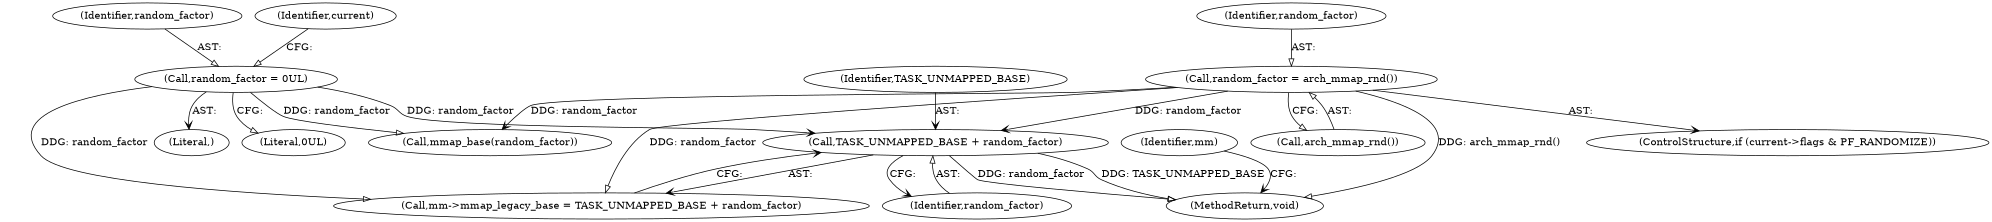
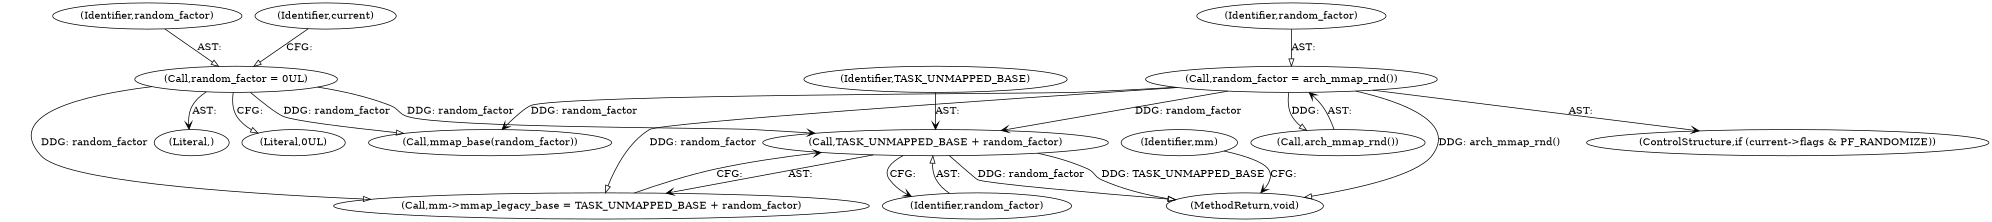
(1307, 111) -> (1307, 111)
(1326, 112) -> (1326, 112)
